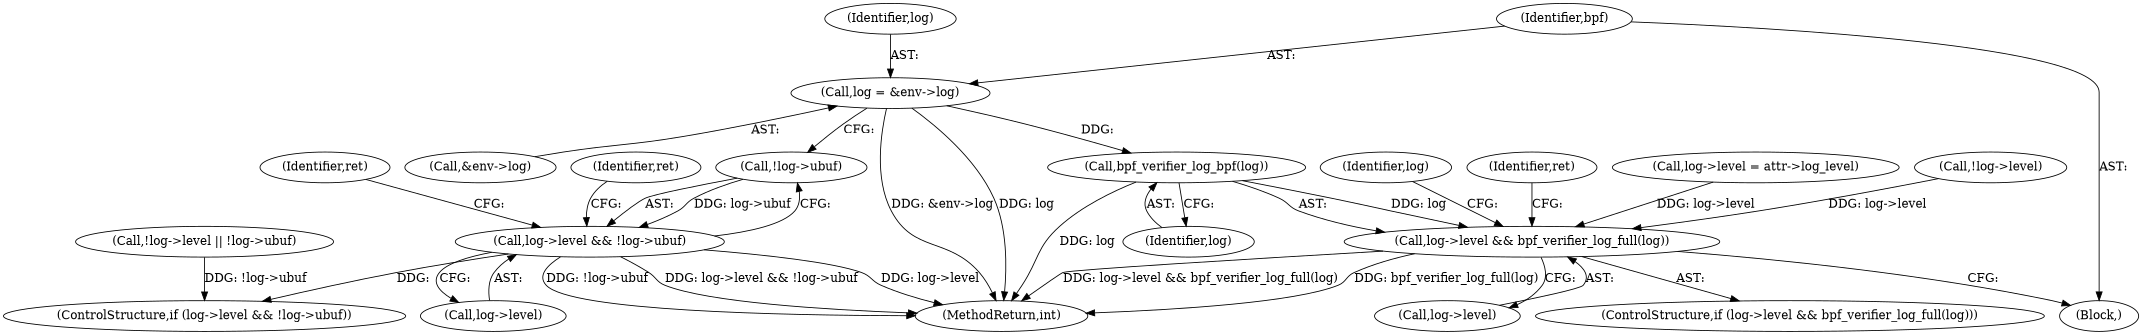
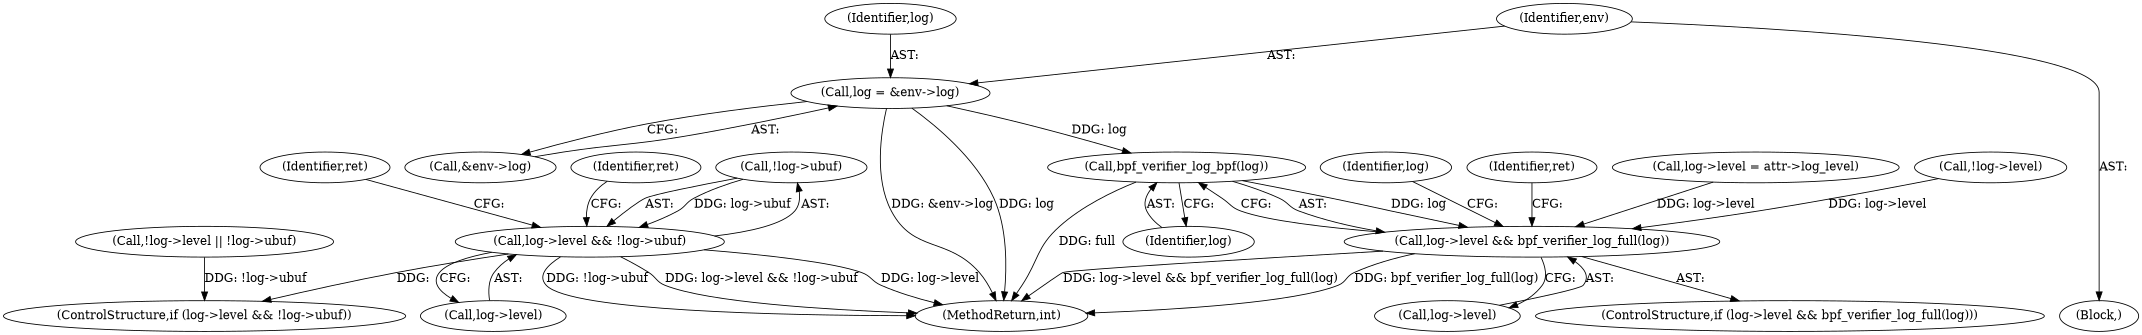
(1564, 19) -> (1564, 19)
(840, 126) -> (667, 120)
(1099, 130) -> (1099, 130)
(817, 205) -> (817, 205)
(1087, 242) -> (1087, 242)
(1871, 271) -> (1290, 222)
